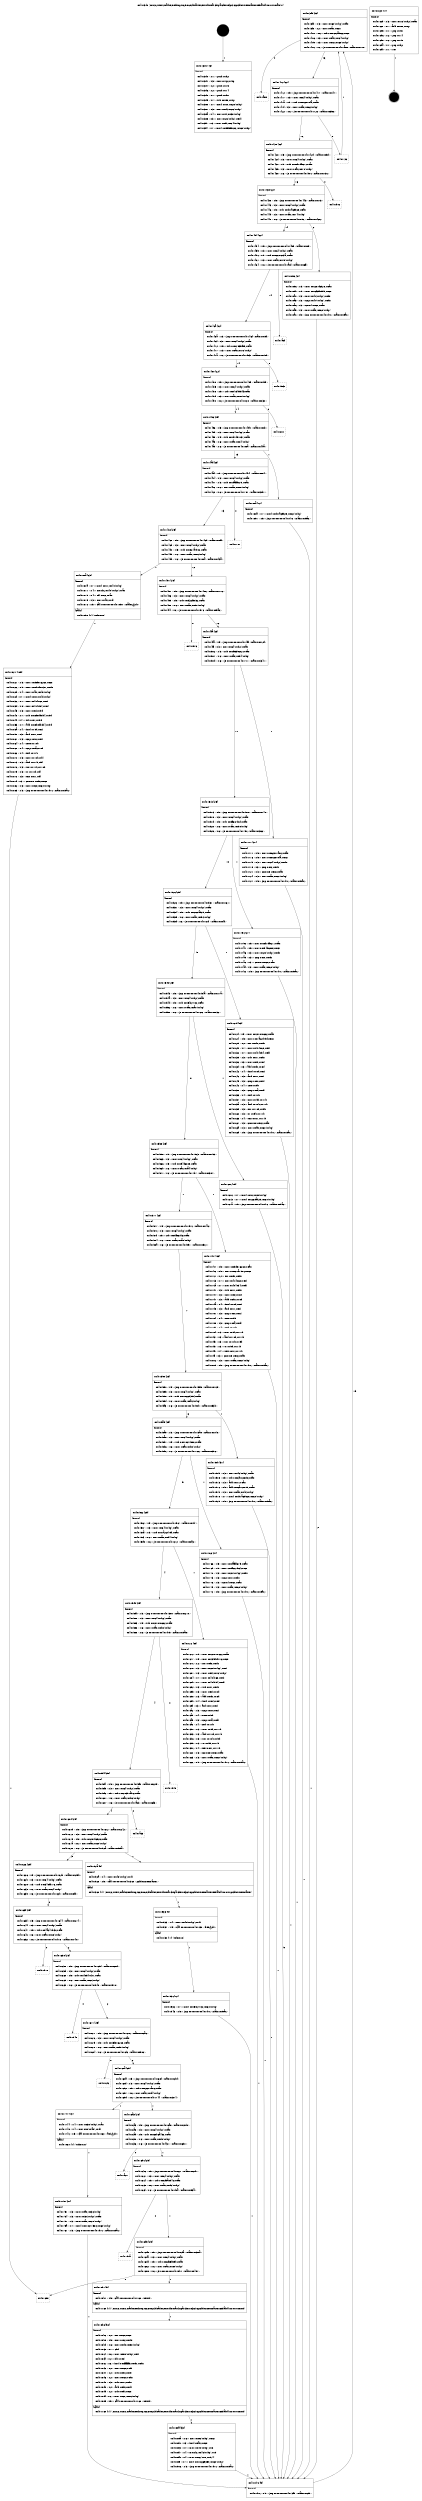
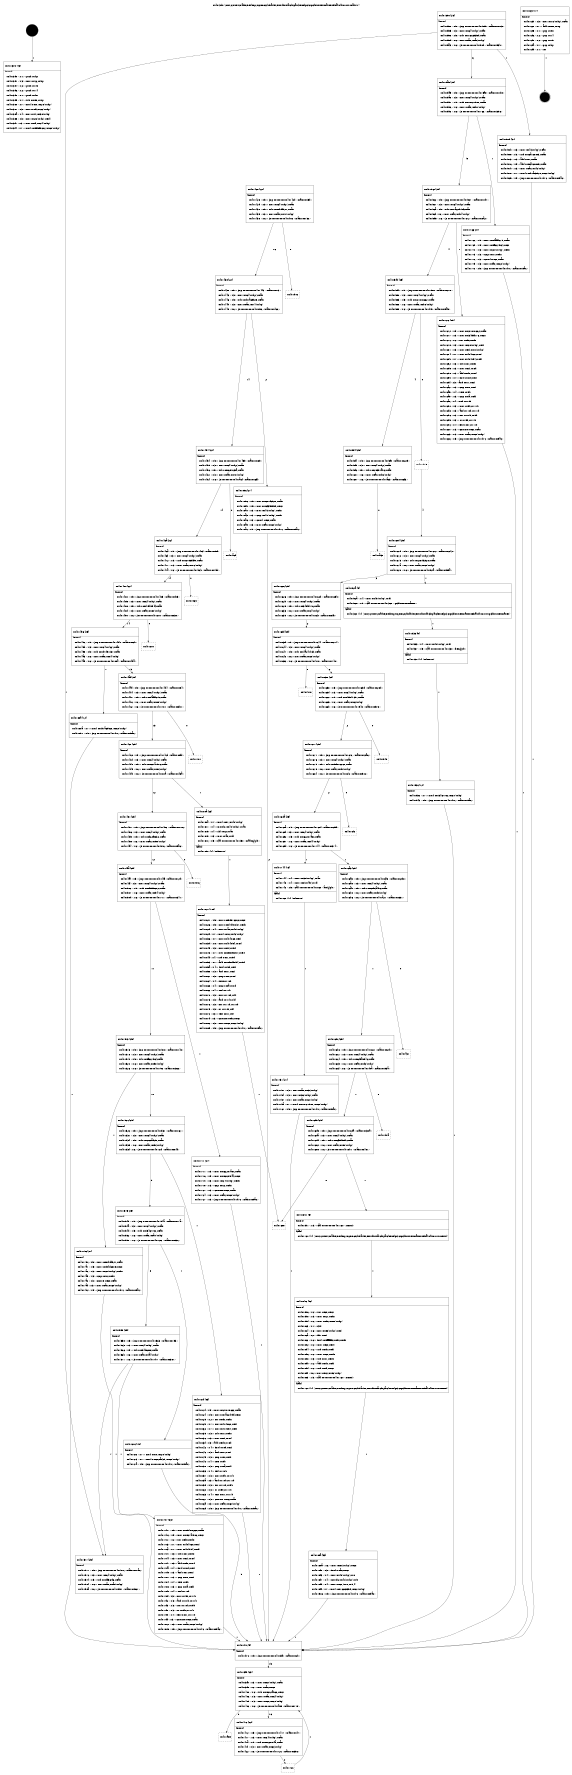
(301, 127) -> none
(182, 1310) -> (65, 636)
(111, 1810) -> (421, 502)
